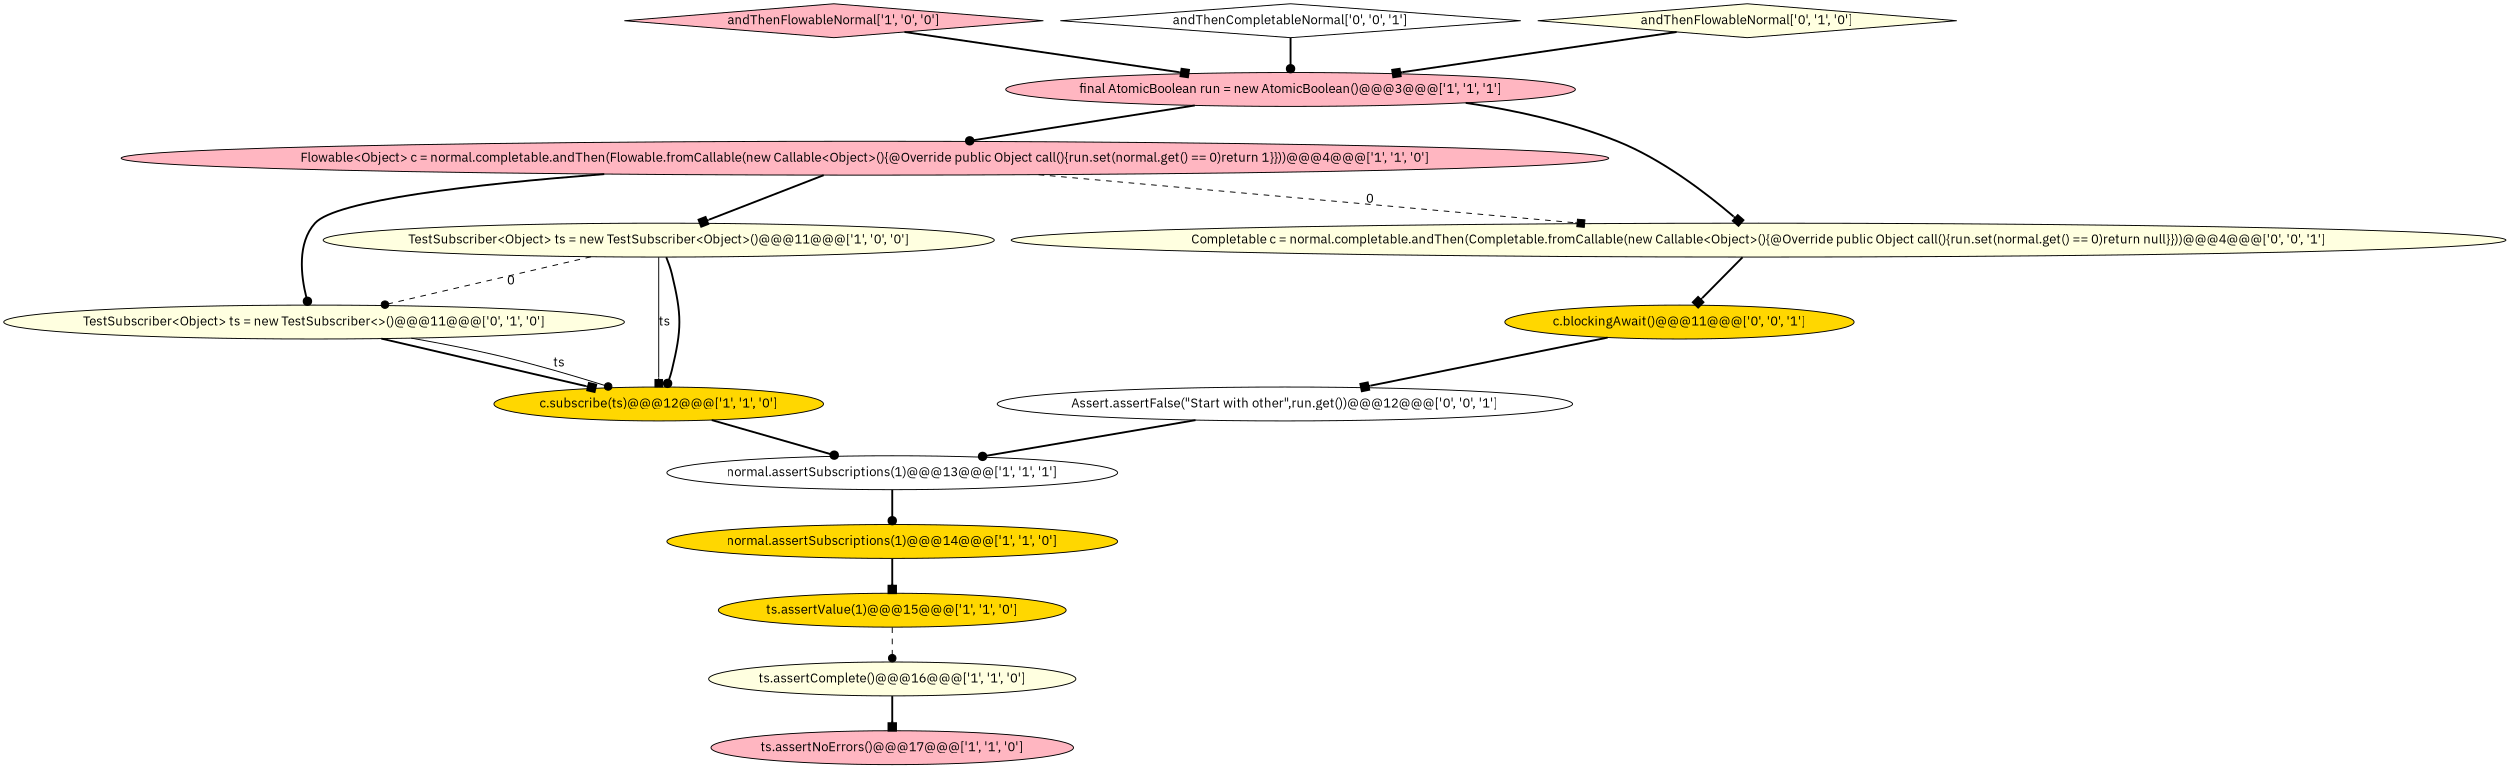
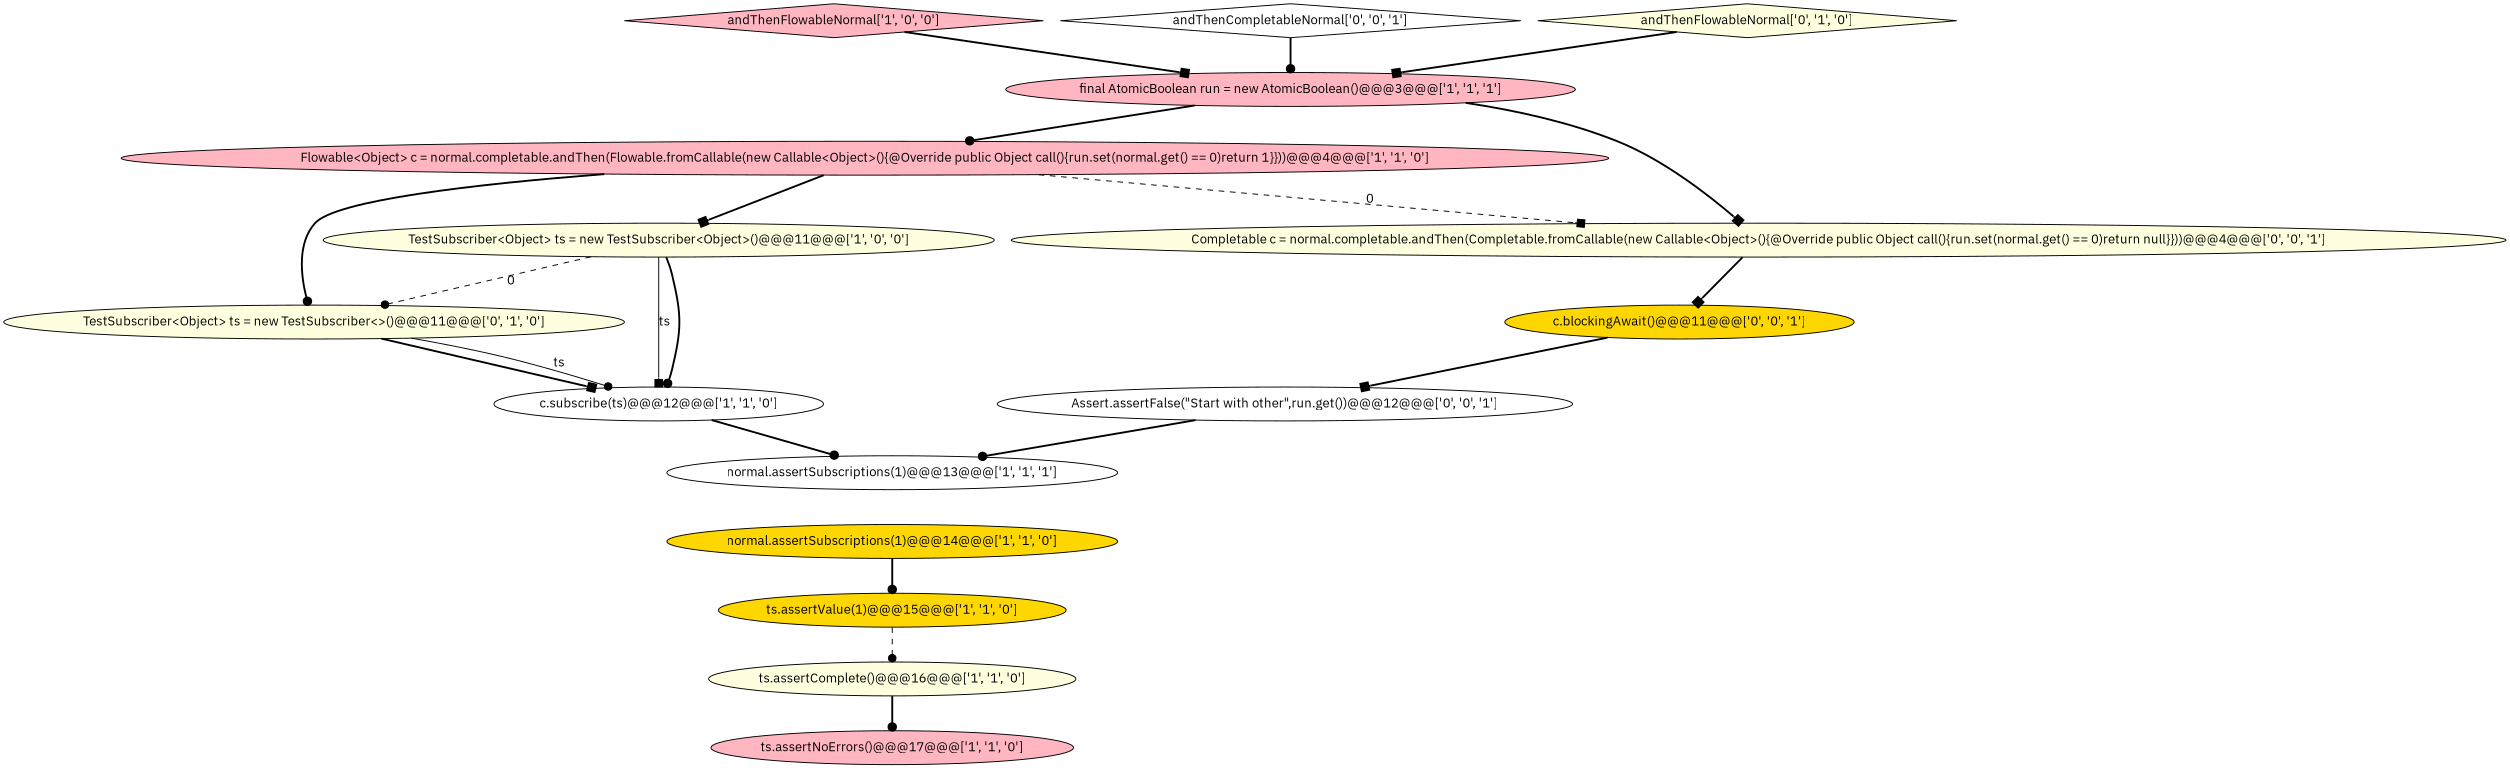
(659, 404) -> (659, 404)
(892, 503) -> none
(892, 572) -> (892, 572)
(892, 710) -> (892, 710)
